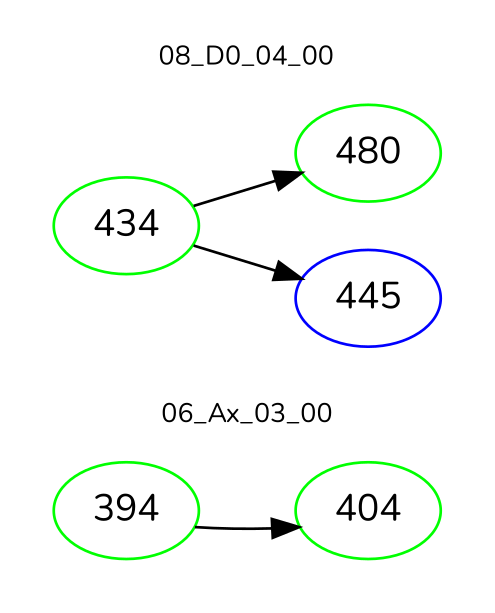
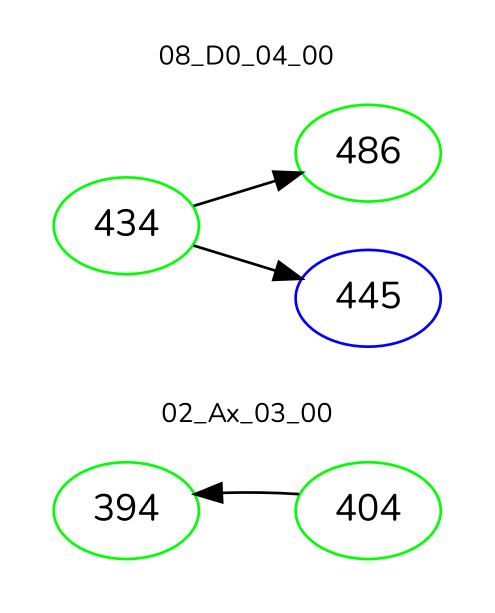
(368, 153) -> (368, 153)
(247, 415) -> (247, 415)
(233, 529) -> (261, 493)
